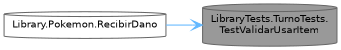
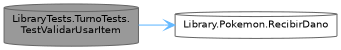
(179, 25) -> (152, 25)
